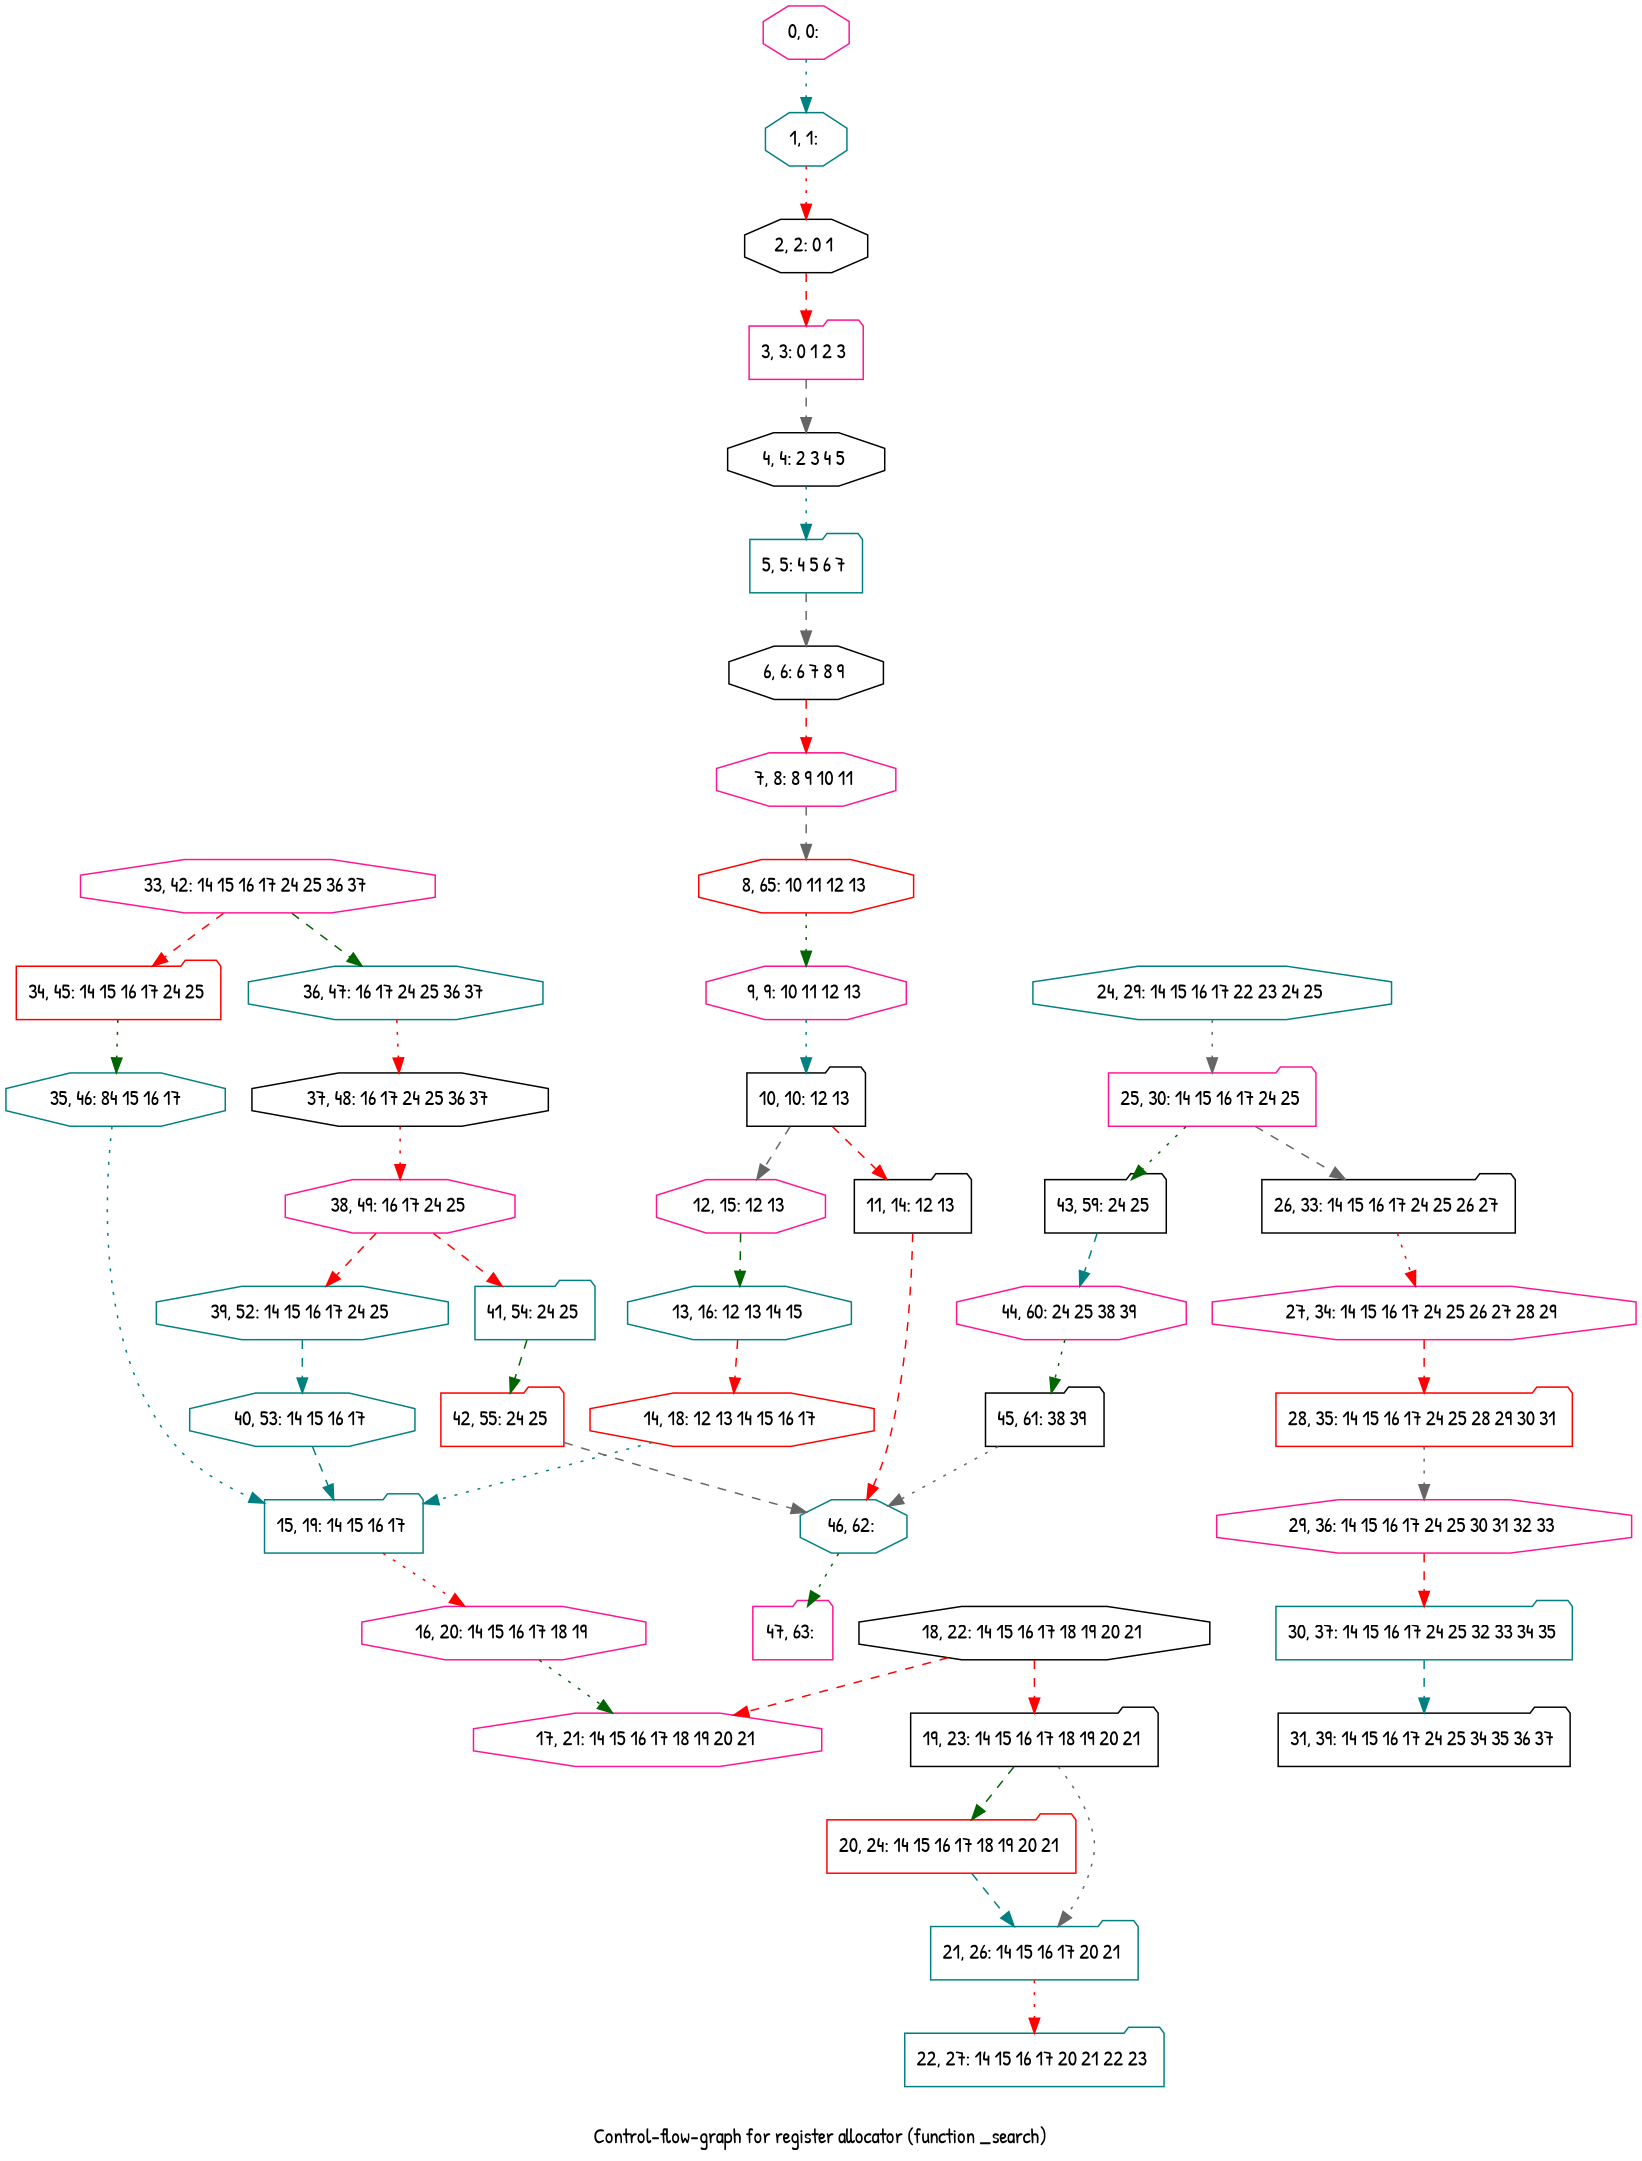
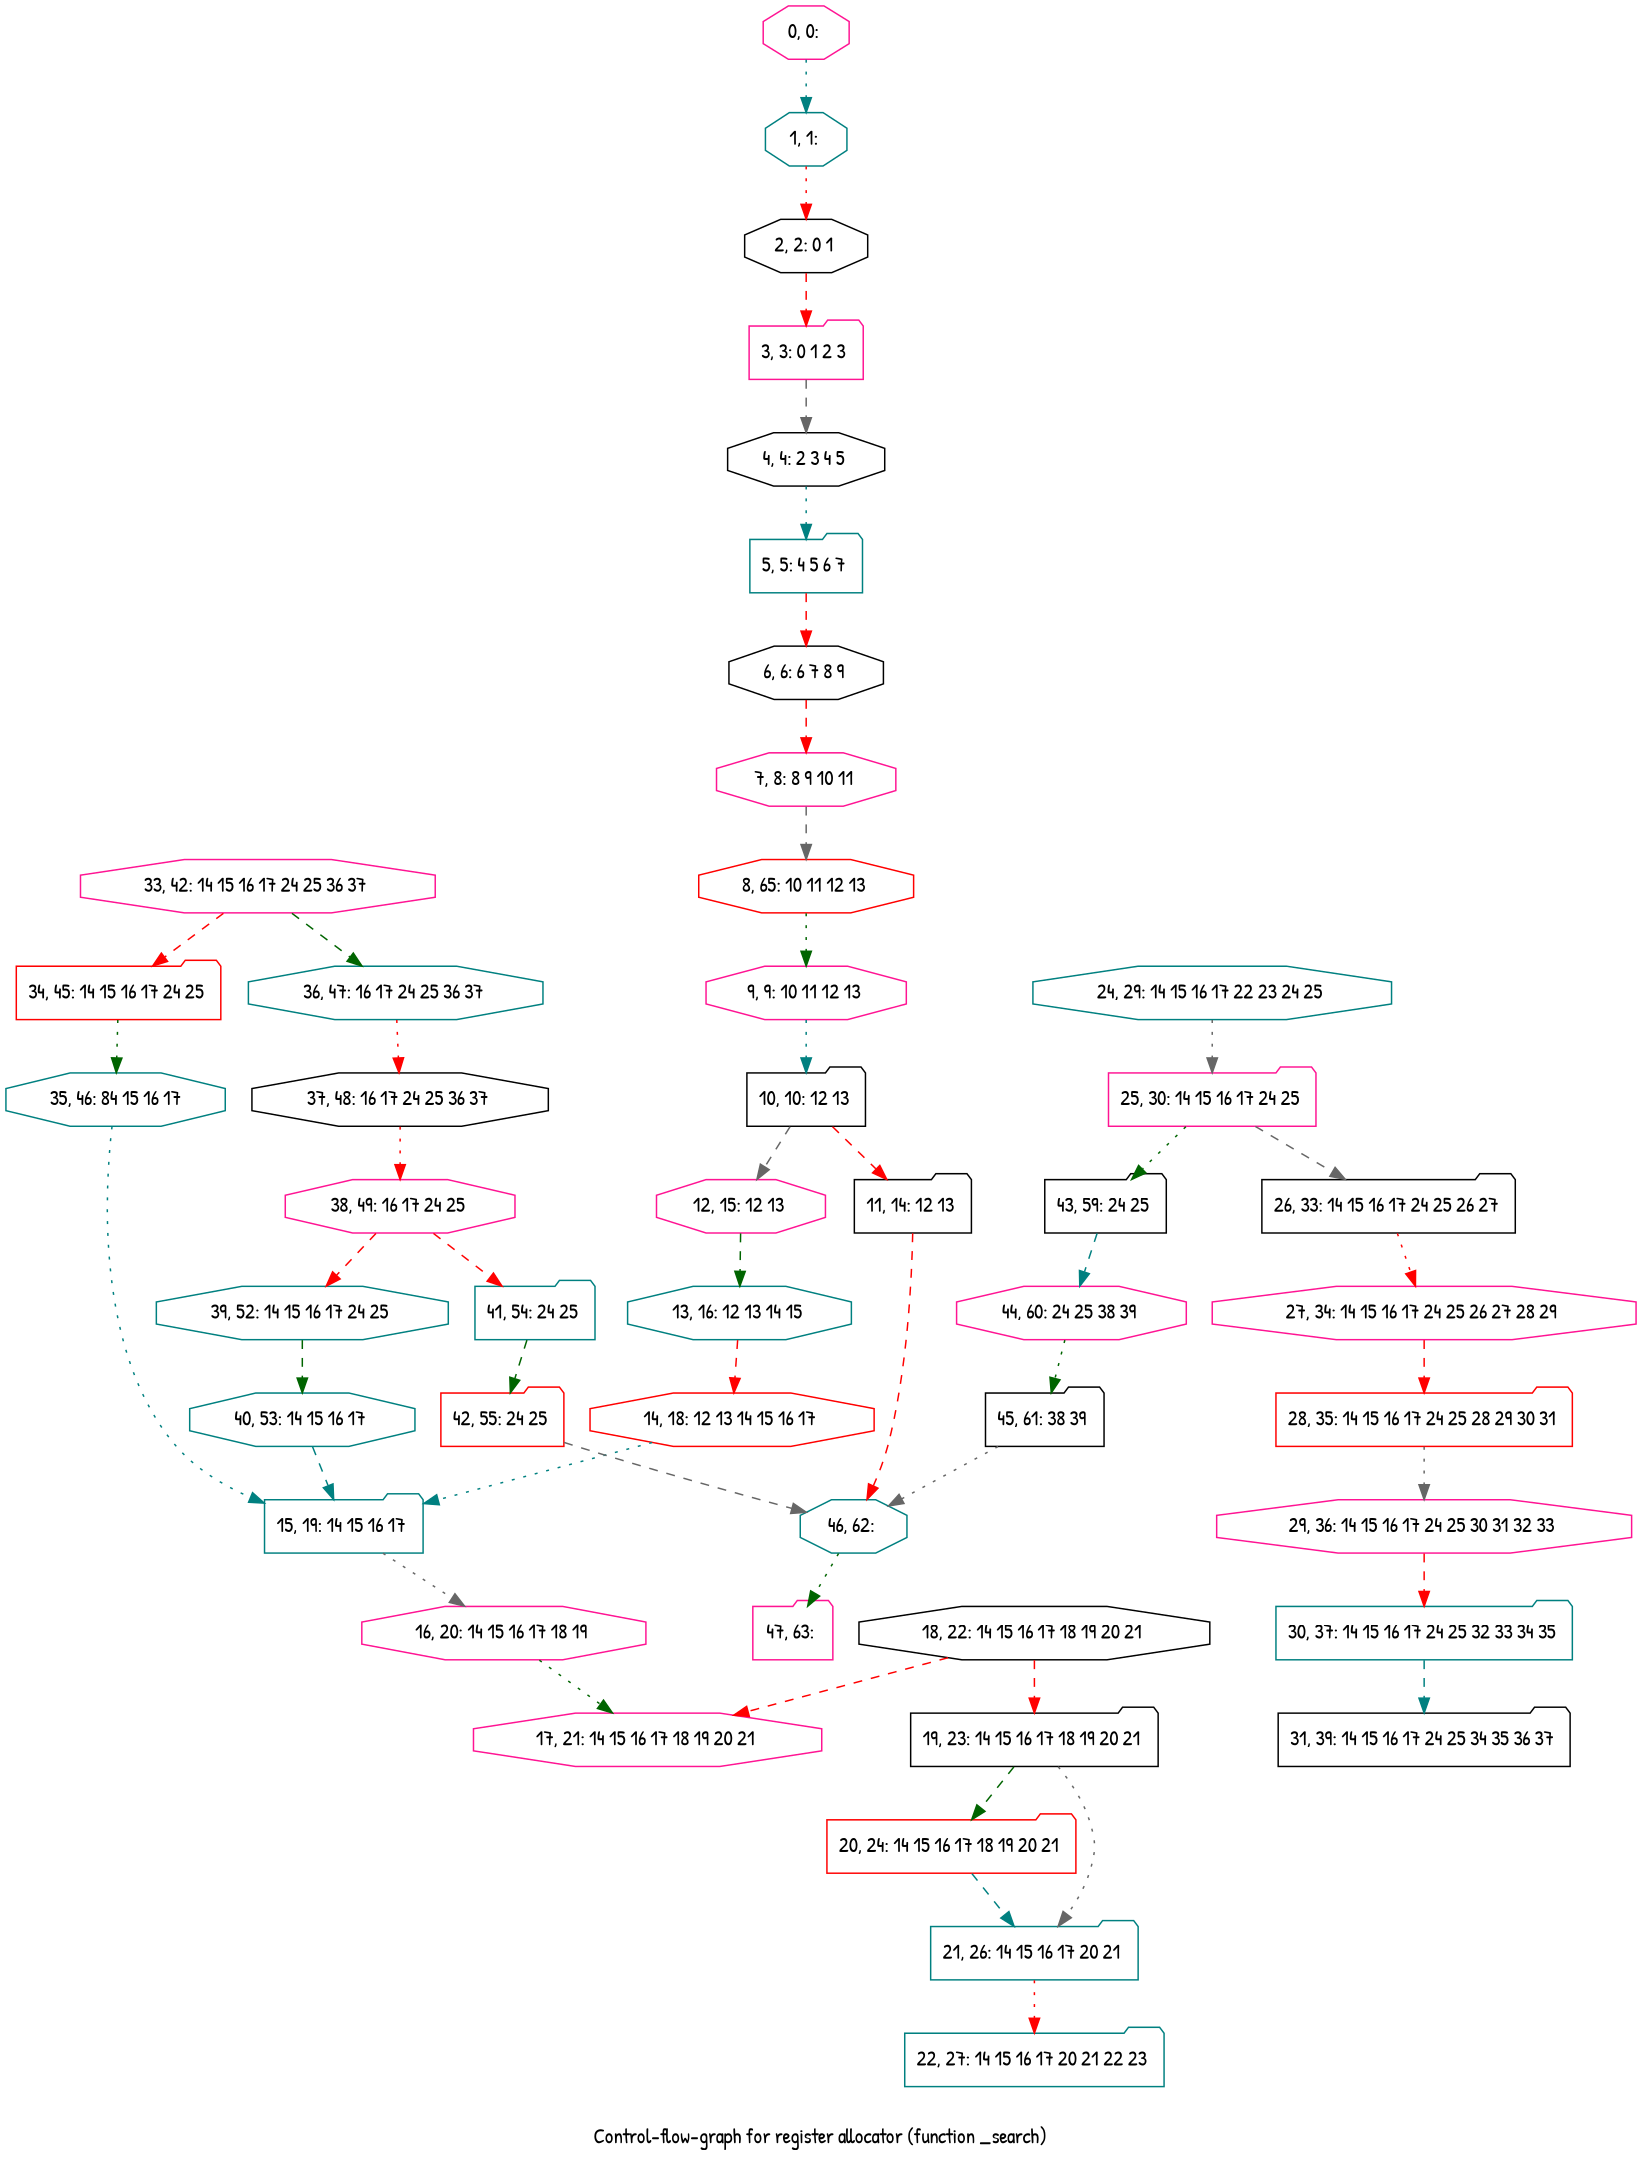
(806, 612) -> (806, 612)
(302, 1359) -> (302, 1359)
(417, 1576) -> (417, 1576)
